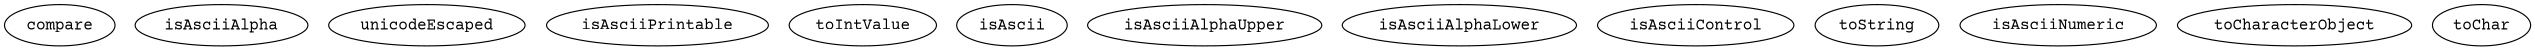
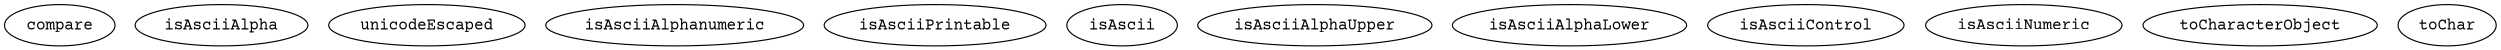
none -> (675, 25)
(863, 25) -> none
(1877, 25) -> none
